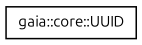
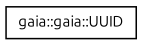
(71, 23) -> (71, 23)
